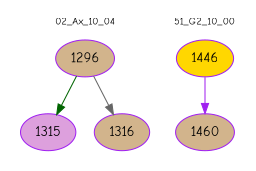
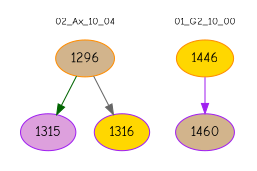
(205, 22) -> (206, 22)
(85, 58) -> (85, 58)
(205, 58) -> (205, 58)
(122, 132) -> (122, 132)
